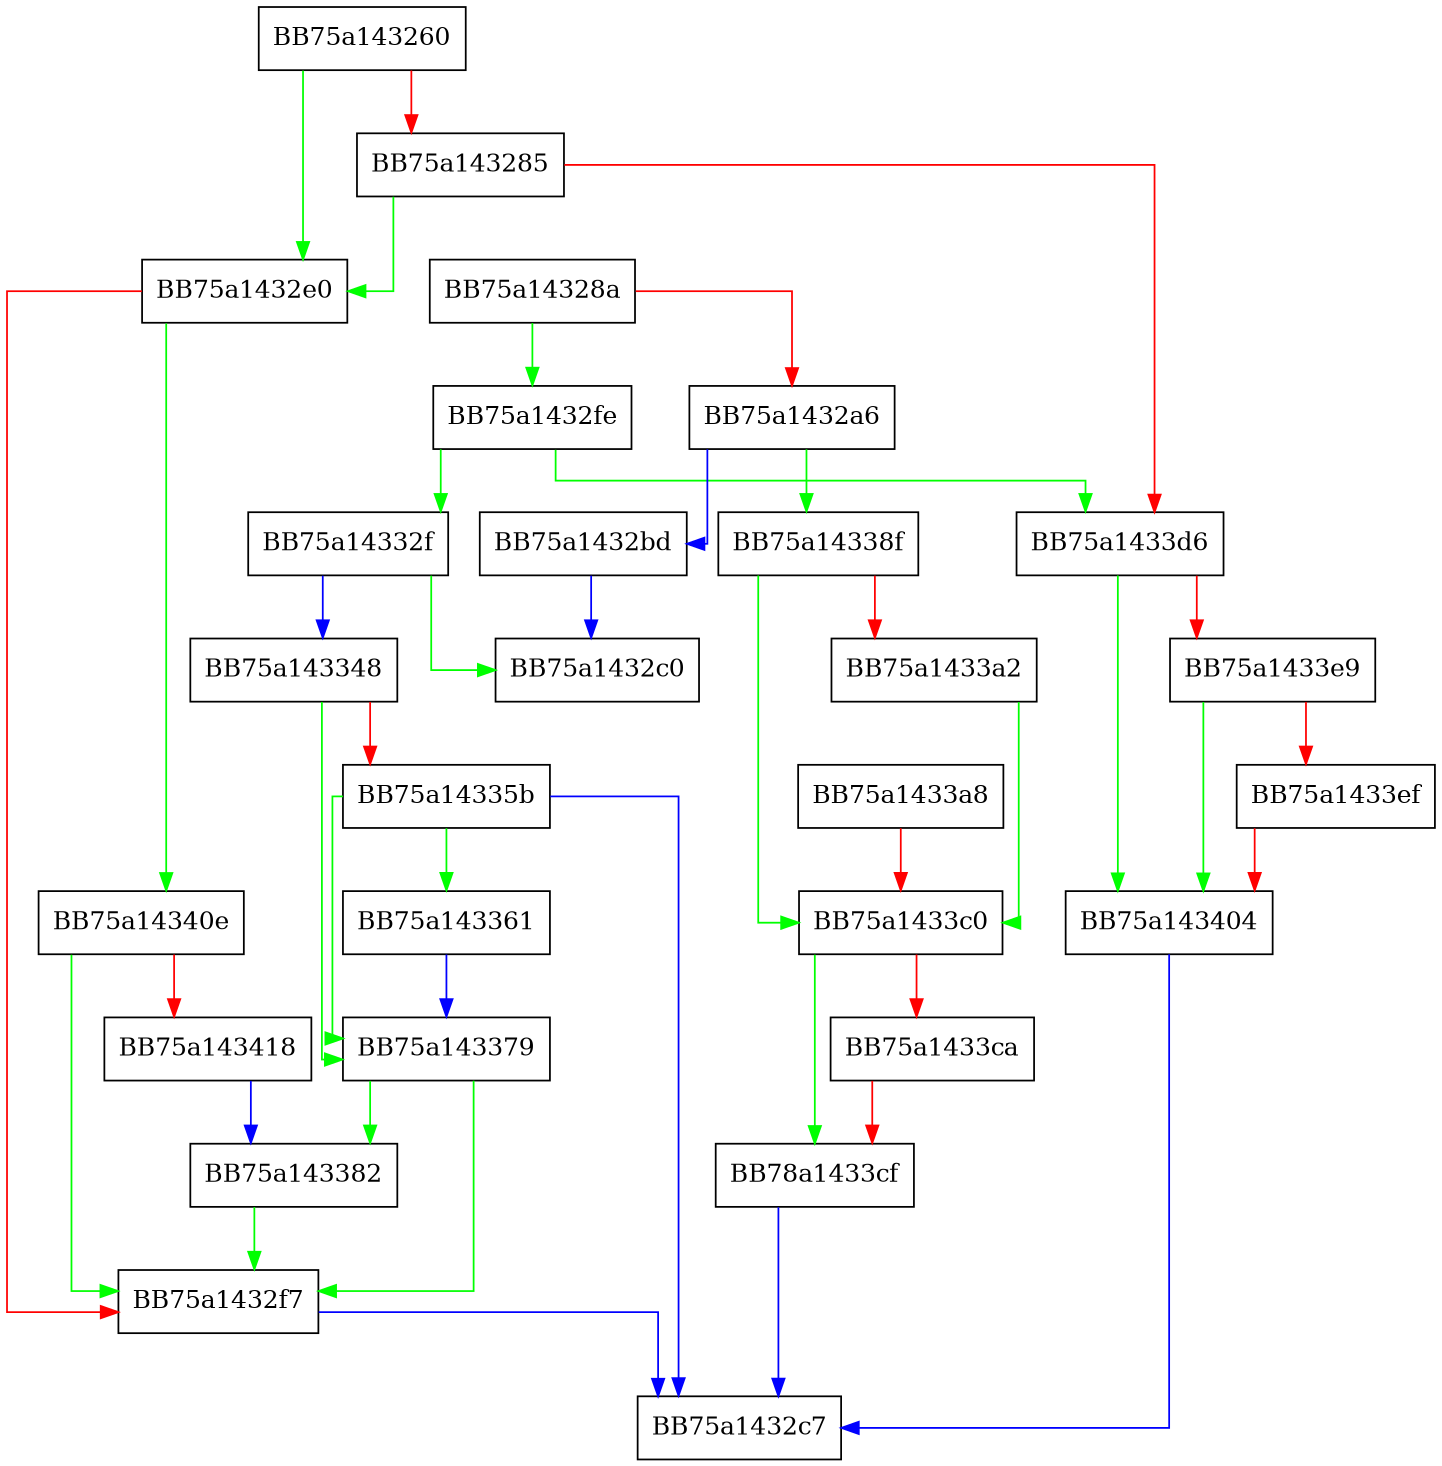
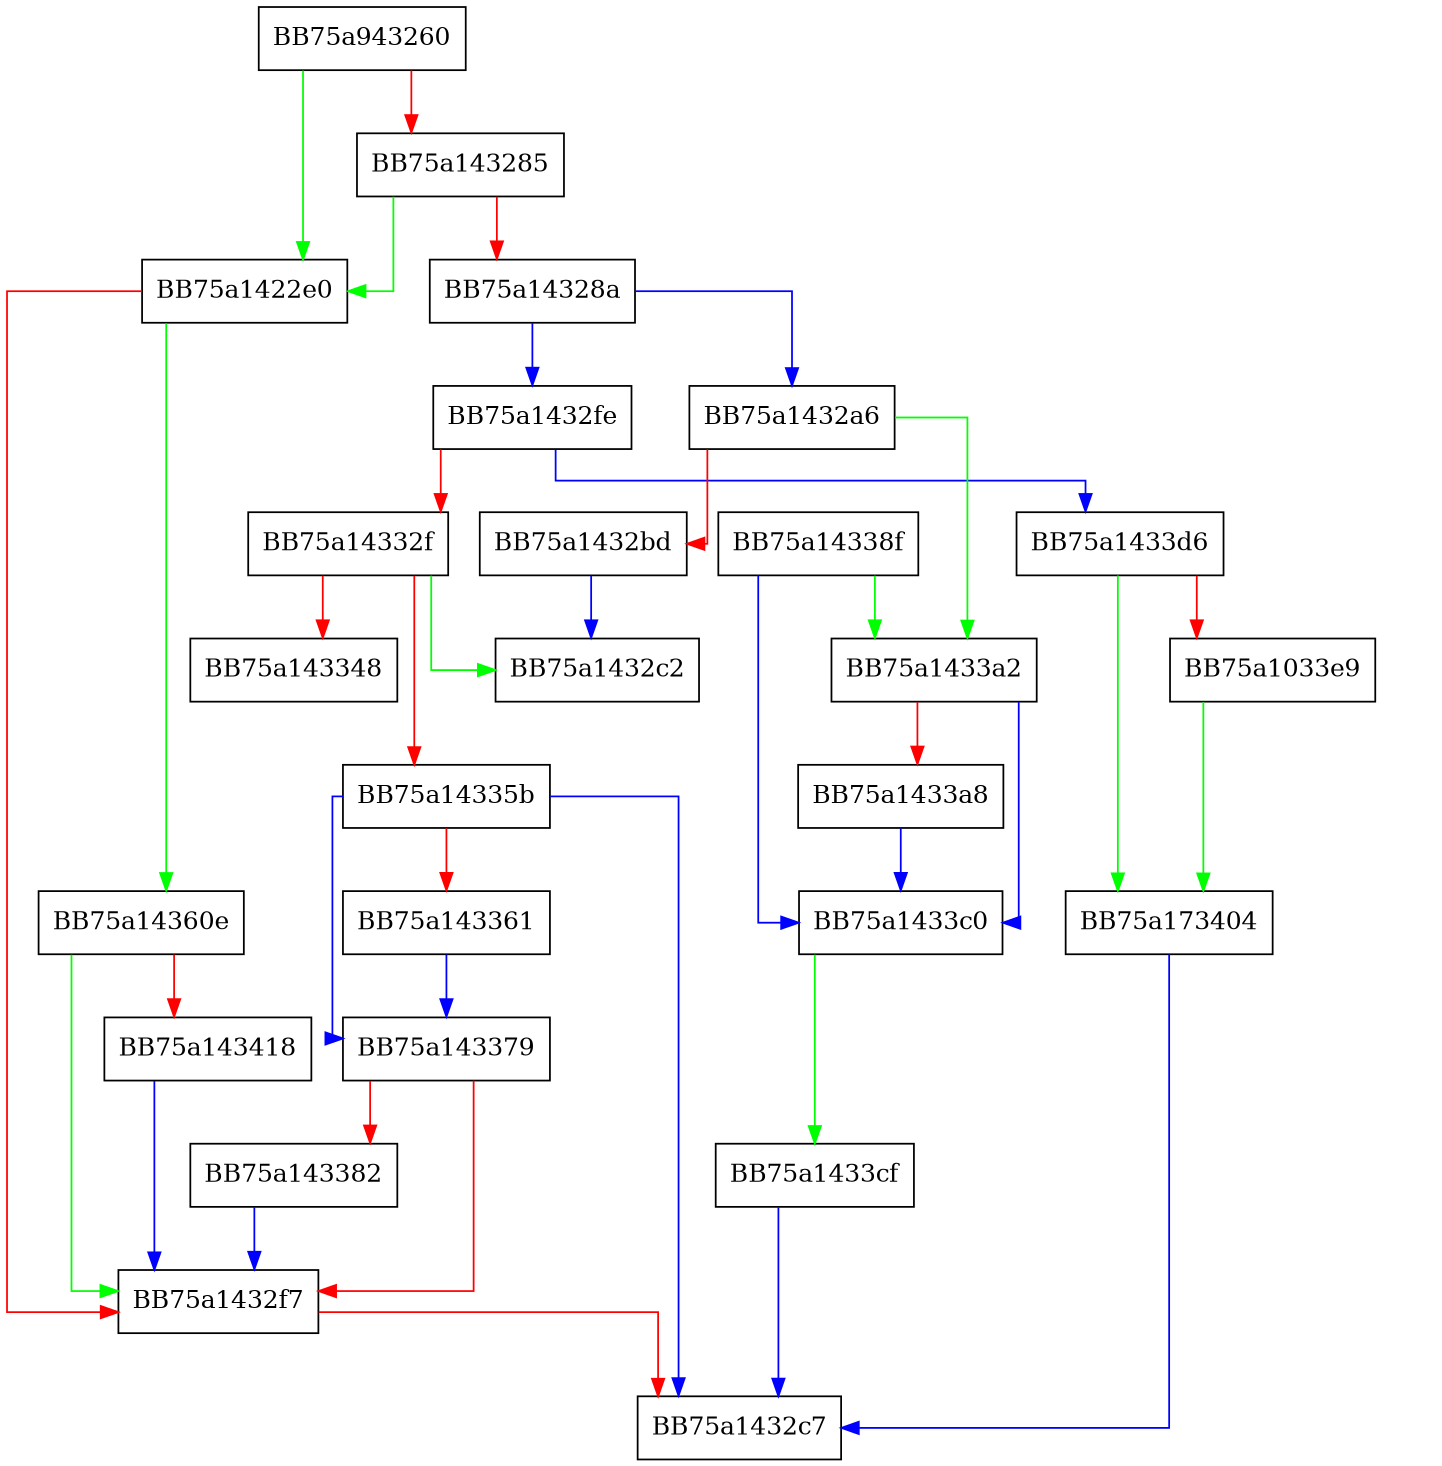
(362, 39) -> (362, 39)
(1024, 165) -> (497, 219)
(245, 291) -> (245, 291)
(752, 291) -> (752, 291)
(532, 345) -> (532, 345)
(806, 469) -> (967, 469)
(441, 472) -> (441, 472)
(826, 481) -> (812, 481)
(707, 498) -> (707, 498)
(323, 598) -> (323, 598)
(875, 598) -> (875, 598)
(597, 670) -> (597, 670)
(1273, 670) -> (1273, 670)
(370, 724) -> (414, 661)
none -> (917, 724)
(758, 761) -> (758, 761)
(1336, 796) -> none
(1019, 813) -> (1019, 813)
(446, 851) -> (446, 851)
(901, 851) -> (901, 851)
(322, 882) -> none
(332, 913) -> (332, 913)
(141, 923) -> (141, 923)
(1169, 923) -> (1169, 923)
(932, 1049) -> none
(251, 1103) -> (154, 1167)
(370, 1103) -> (370, 1103)
(815, 1175) -> (815, 1175)
(254, 1229) -> (254, 1229)
(474, 1255) -> (474, 1255)
(522, 1312) -> (522, 1312)
